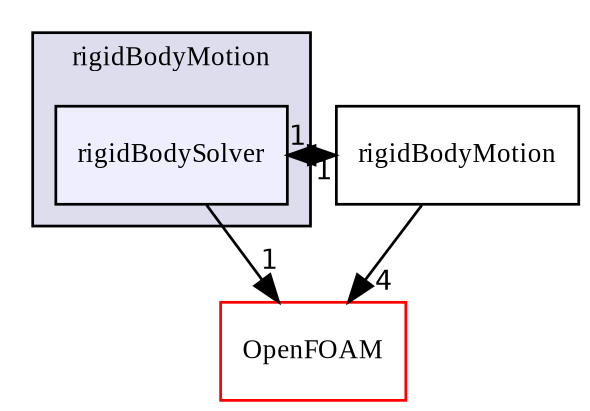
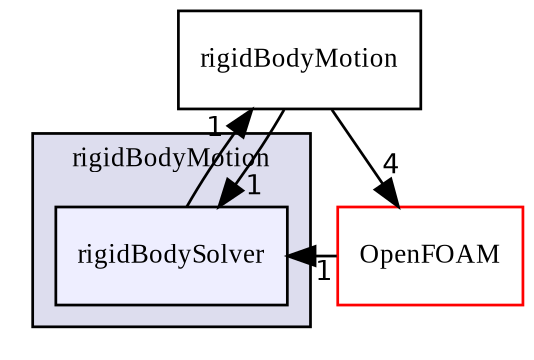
(234, 243) -> (327, 256)
